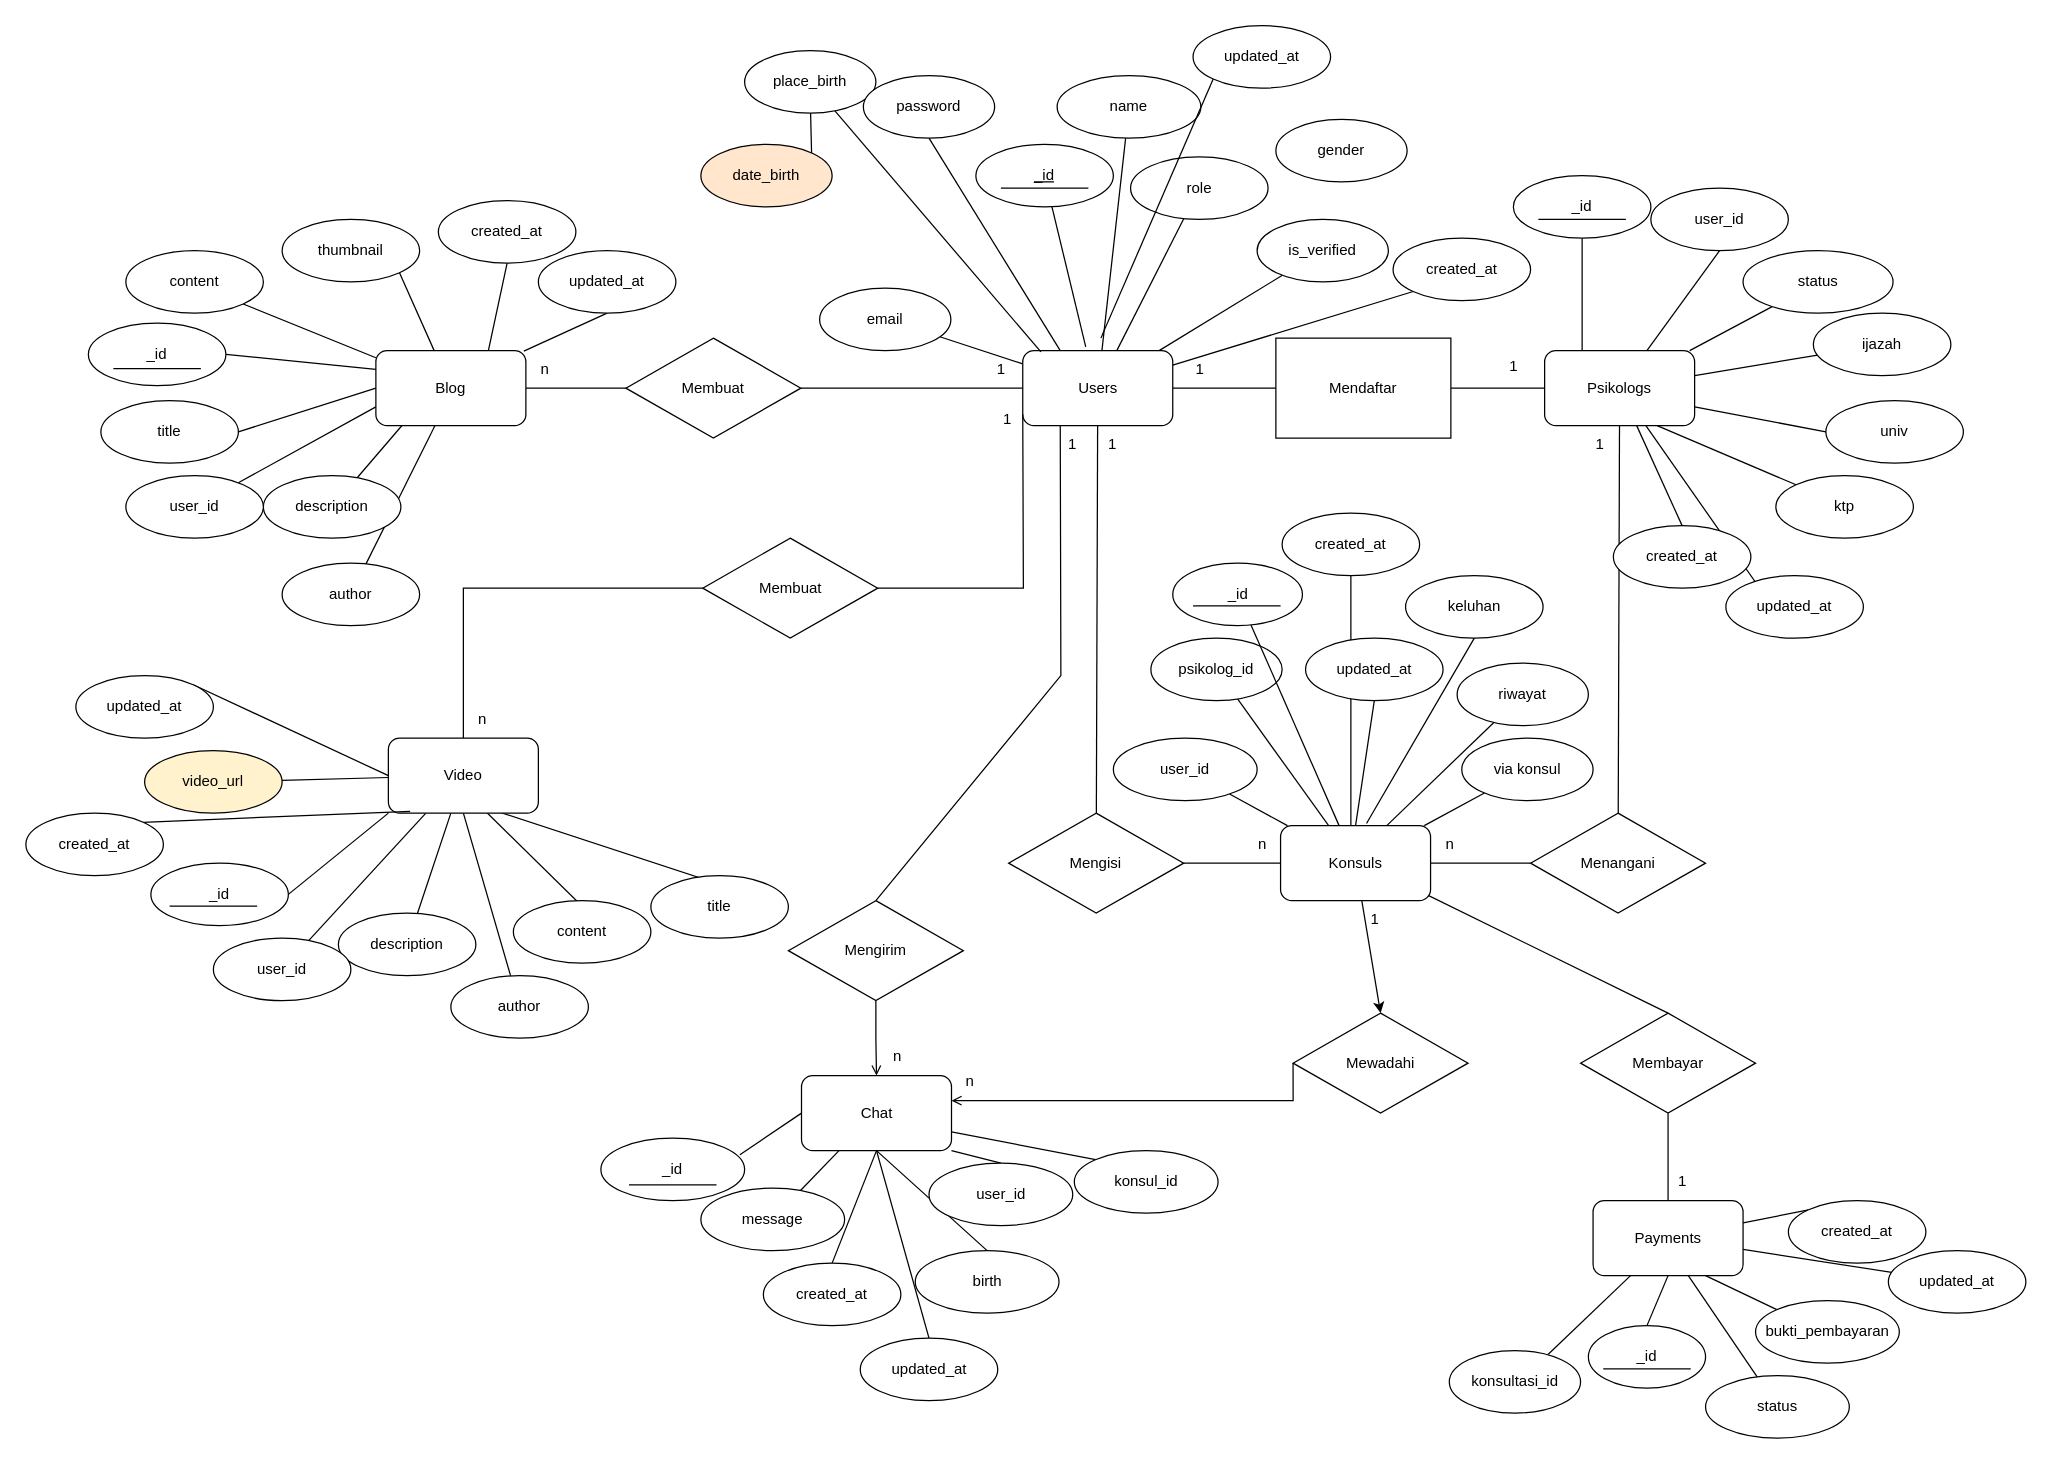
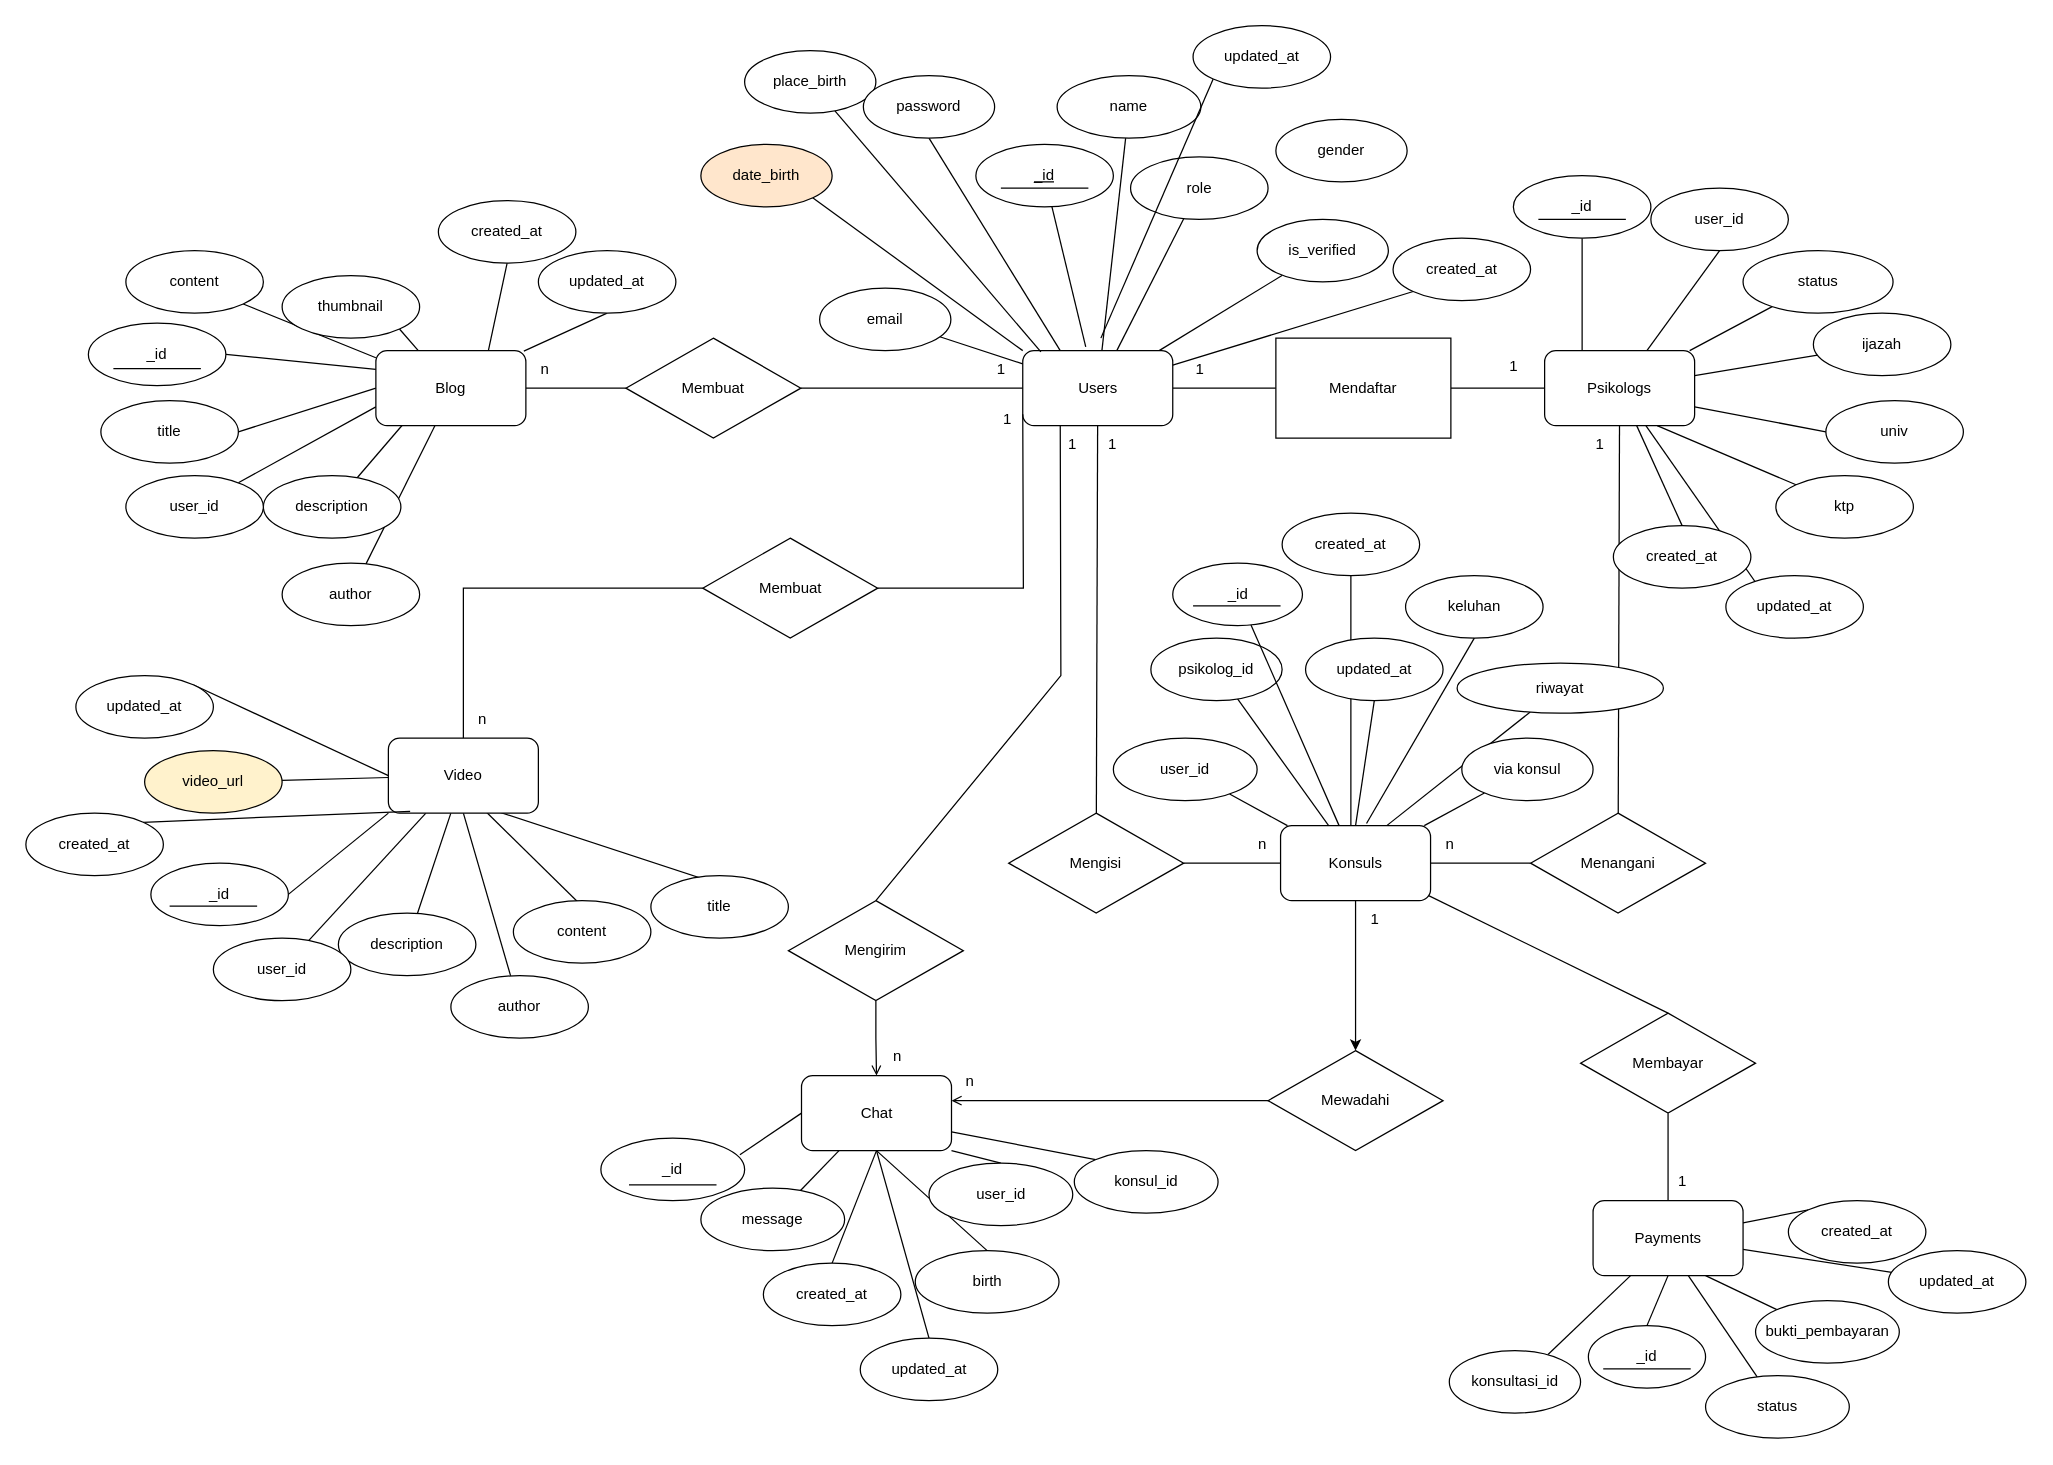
(811, 133) -> (917, 274)
(351, 251) -> (351, 307)
(1523, 694) -> (1560, 688)
(1380, 1063) -> (1355, 1101)
